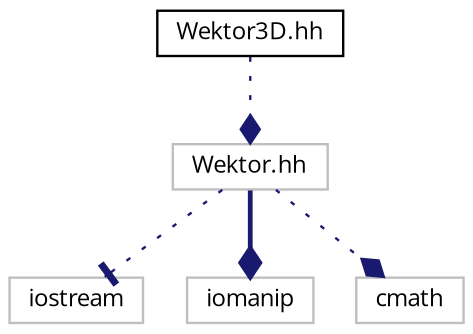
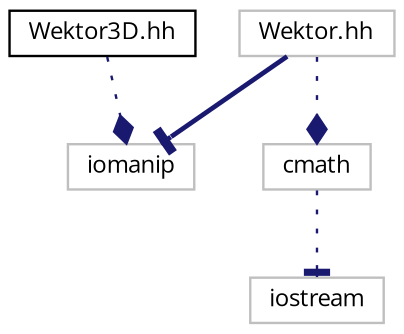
(250, 86) -> (114, 86)
(250, 219) -> (229, 97)
(168, 230) -> (317, 228)
